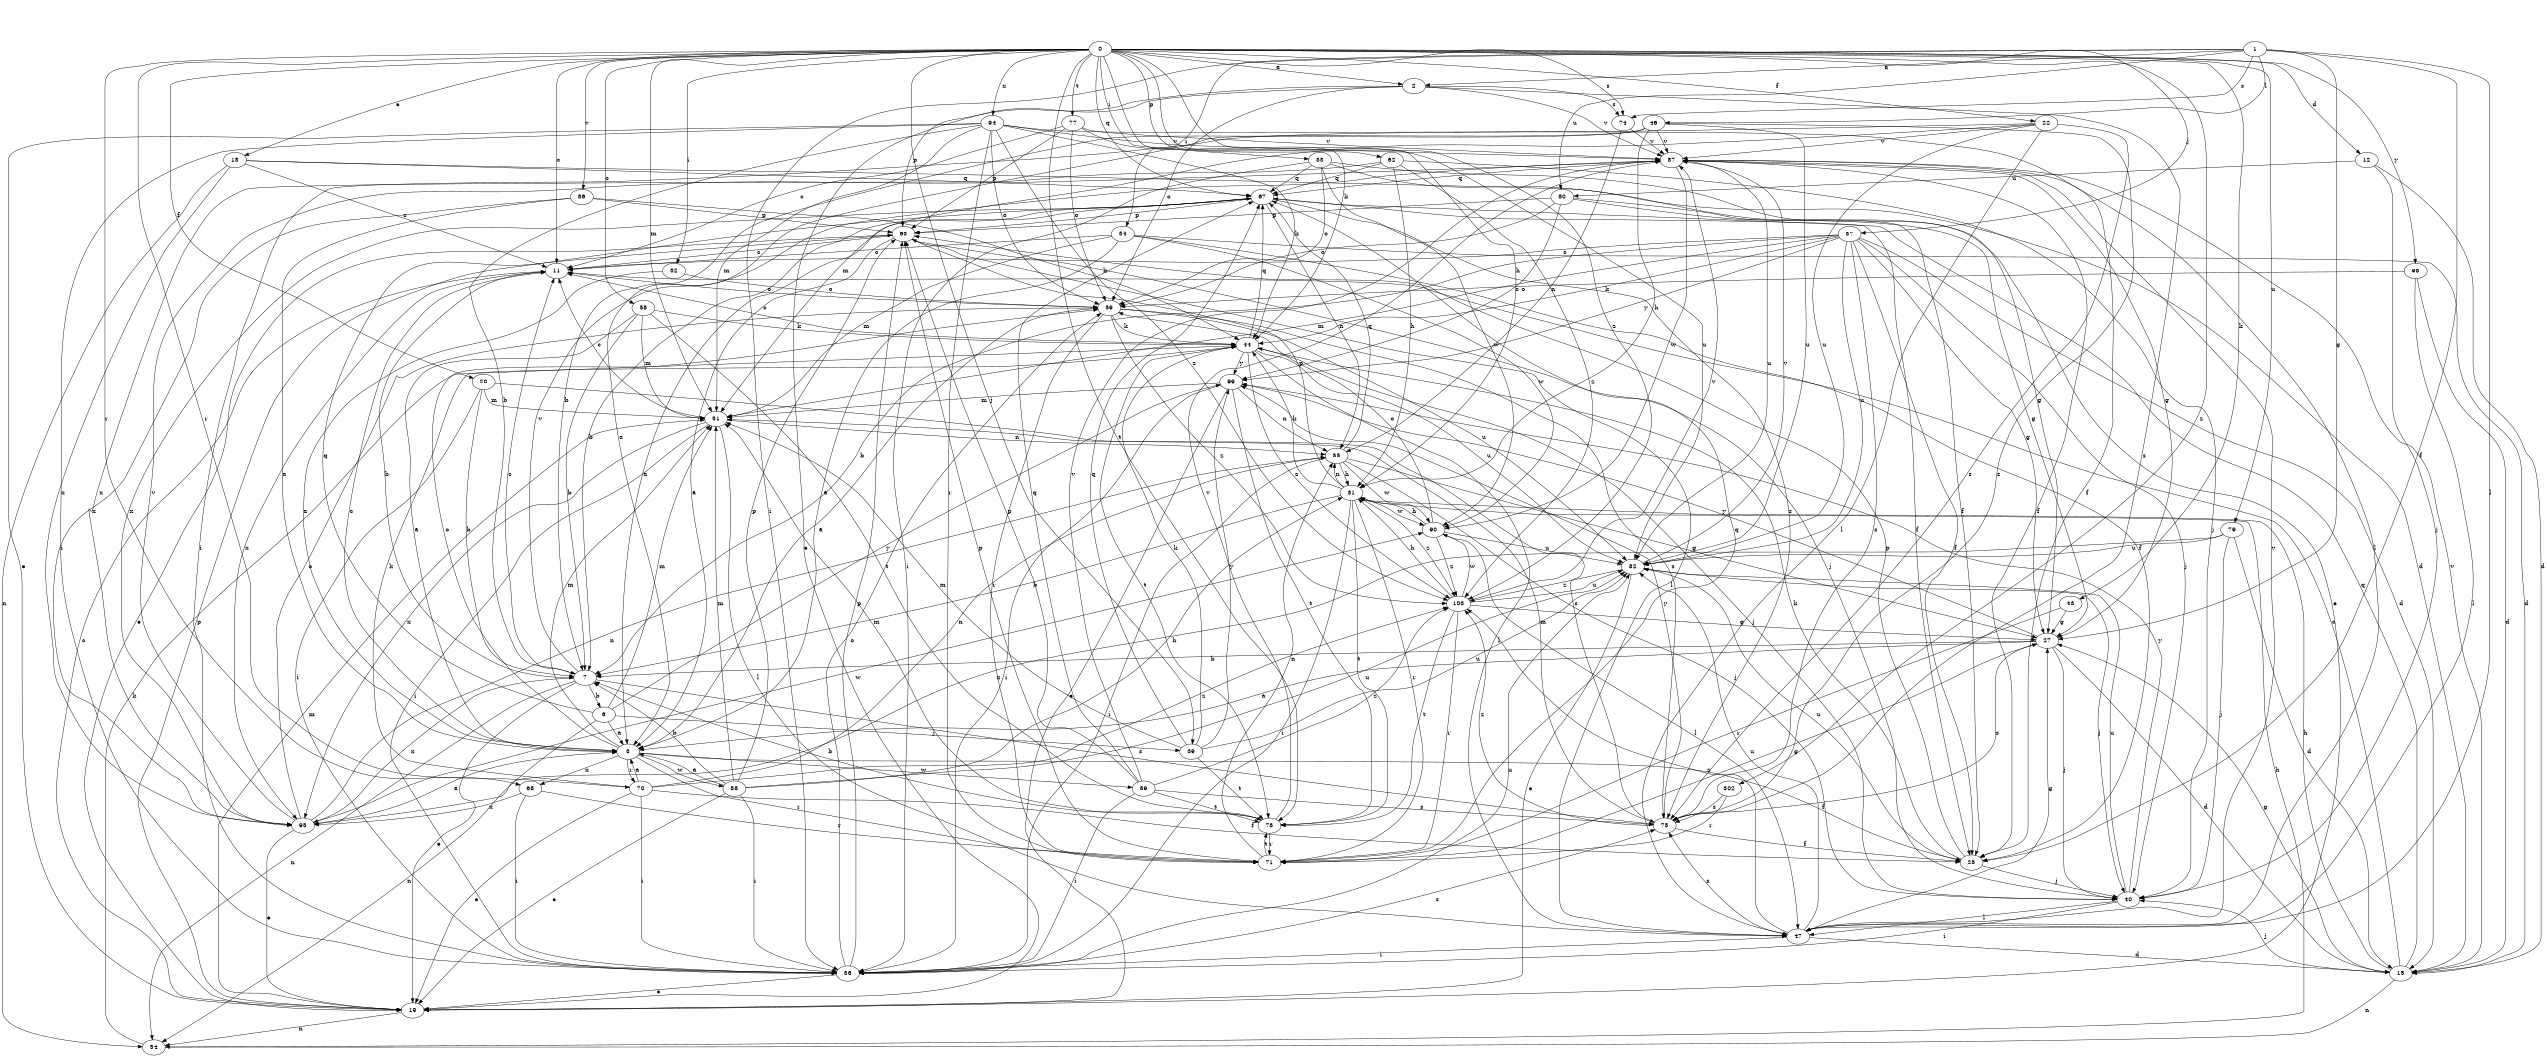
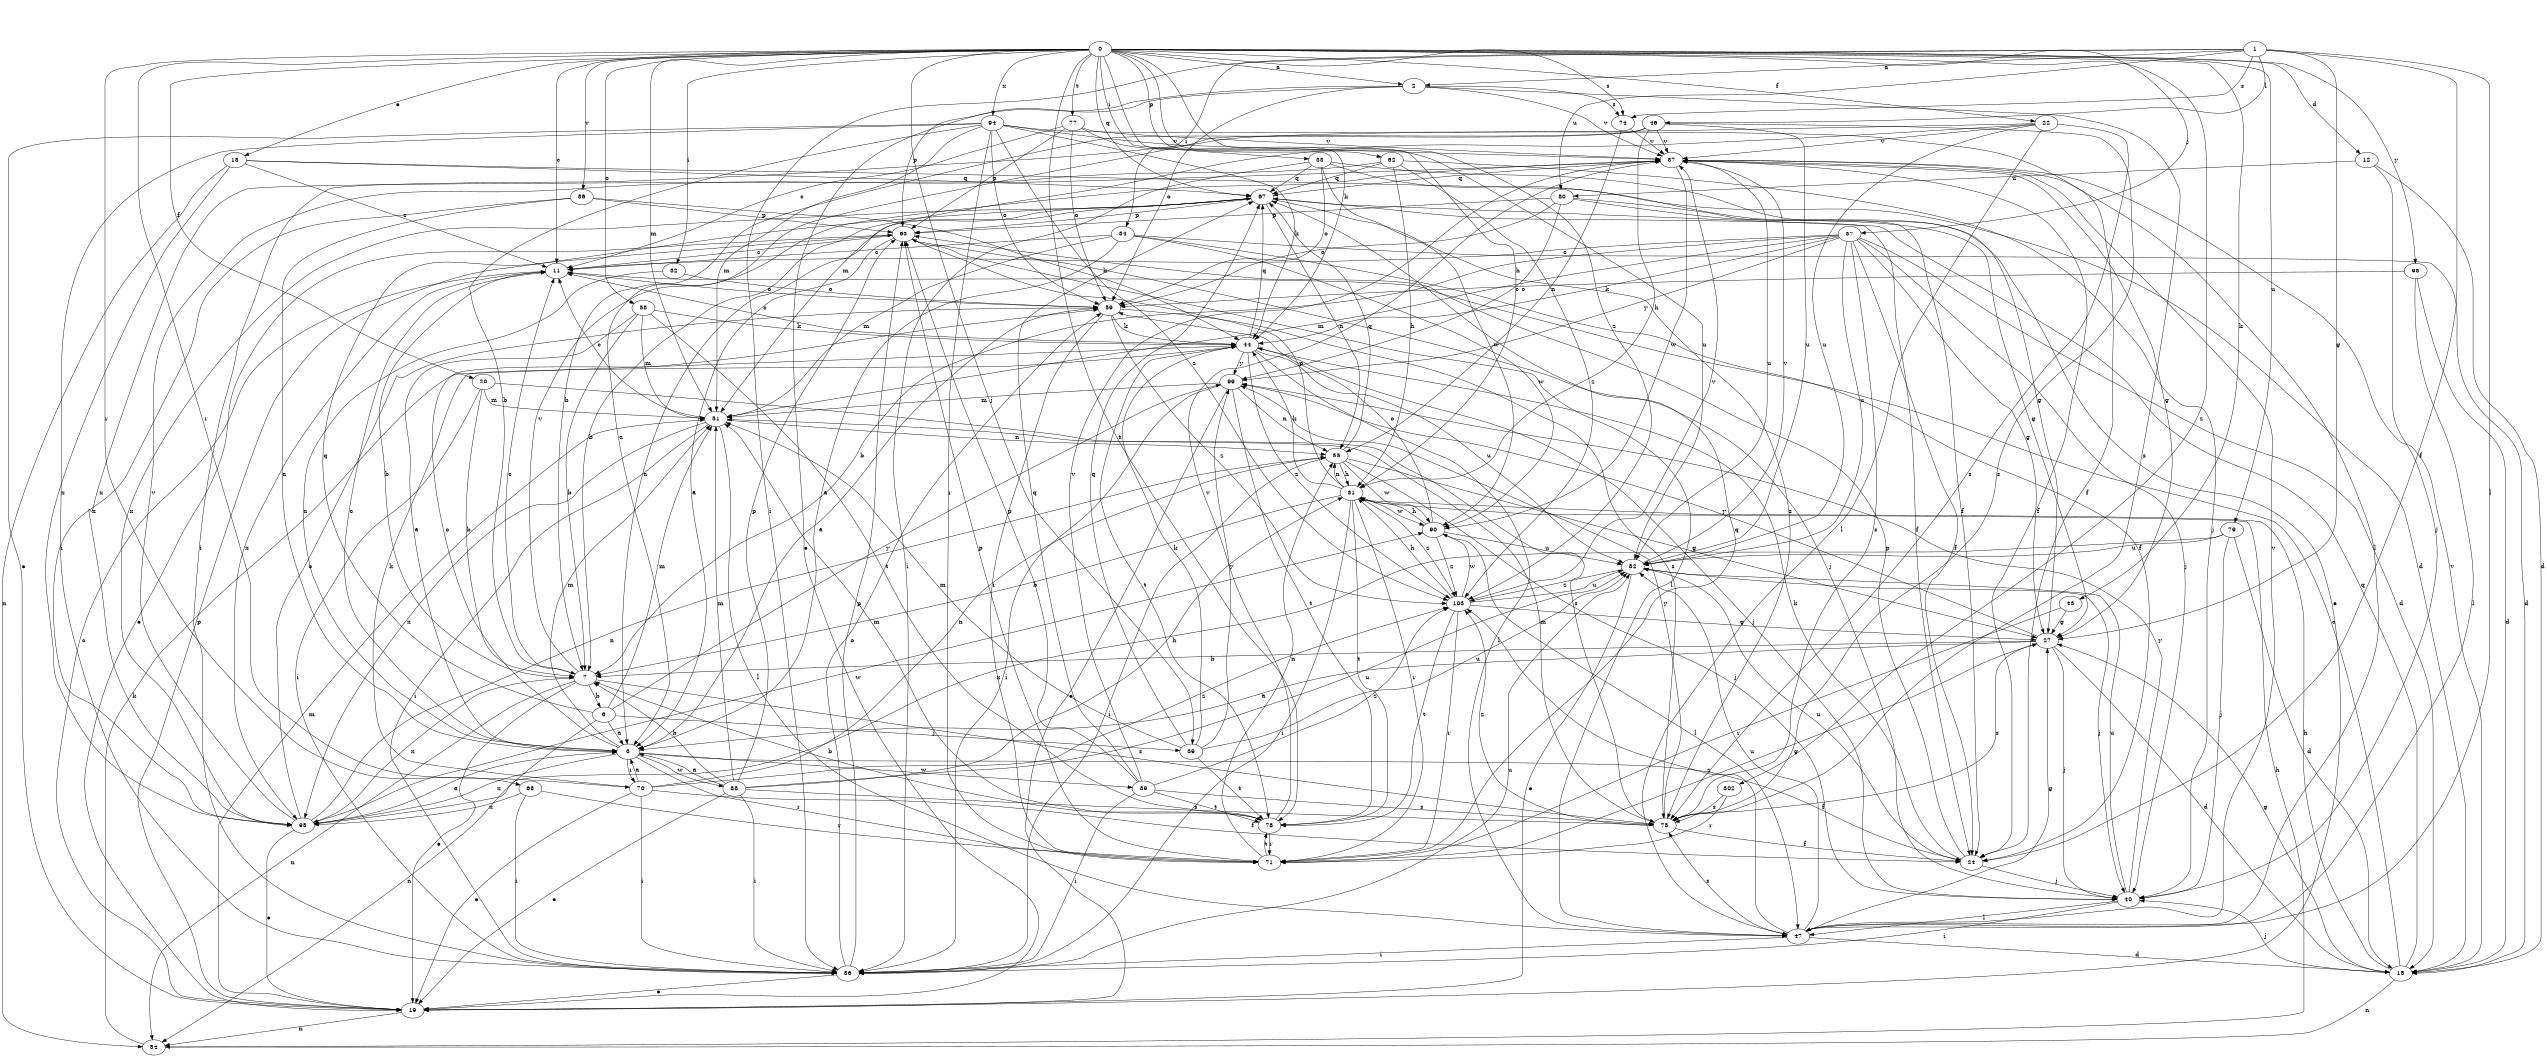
(1392, 392) -> none
(581, 769) -> (469, 793)
(1972, 863) -> (1972, 863)
(1260, 932) -> (1152, 809)
